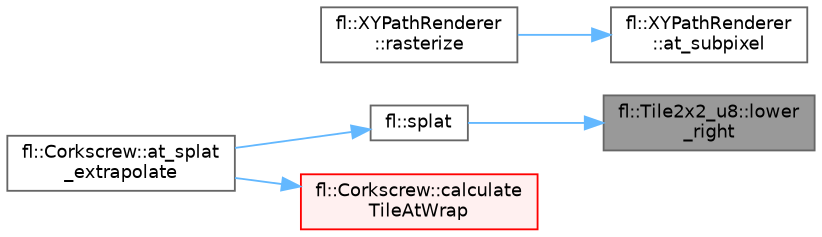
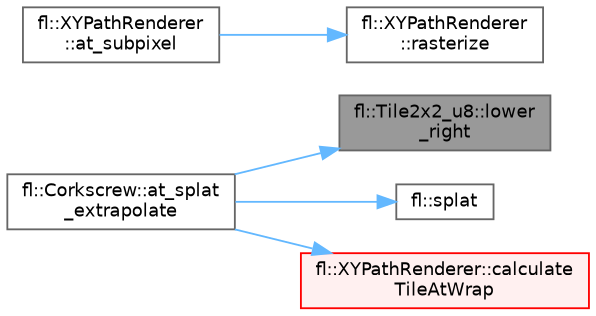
(555, 35) -> (273, 35)
(526, 123) -> (278, 164)
(419, 202) -> (445, 281)
